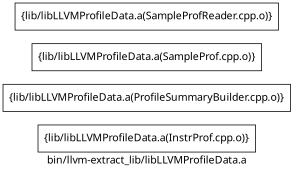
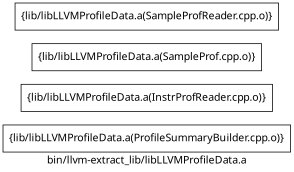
none -> (147, 98)
(147, 139) -> none
